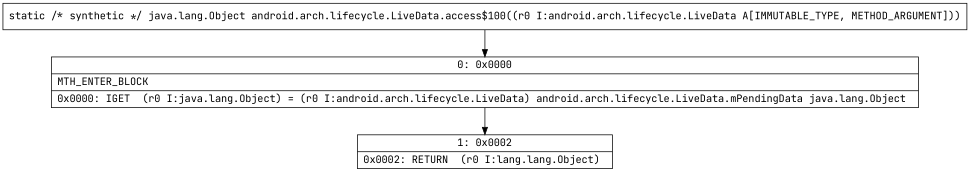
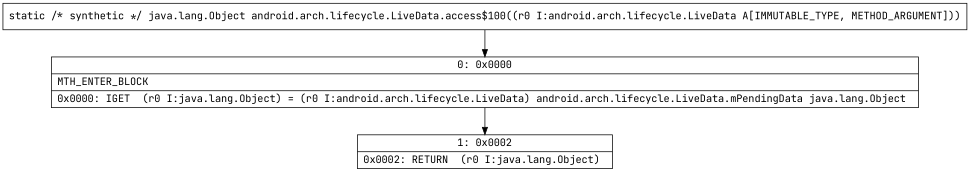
(485, 160) -> (485, 160)
